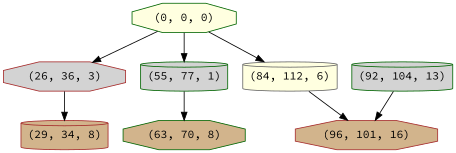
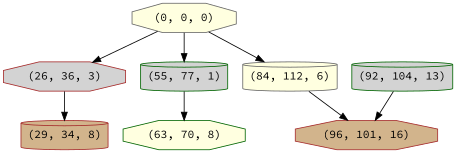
(184, 18) -> (184, 18)
(184, 135) -> (184, 135)
